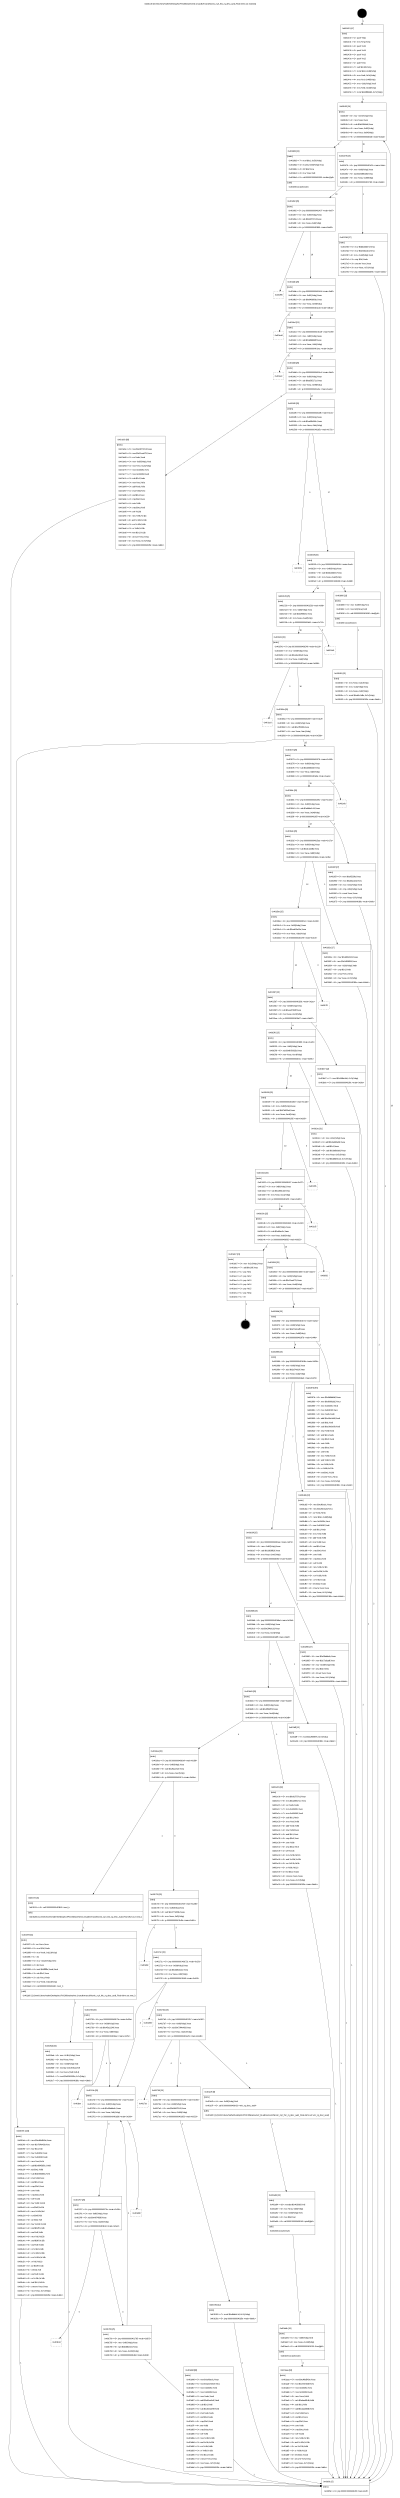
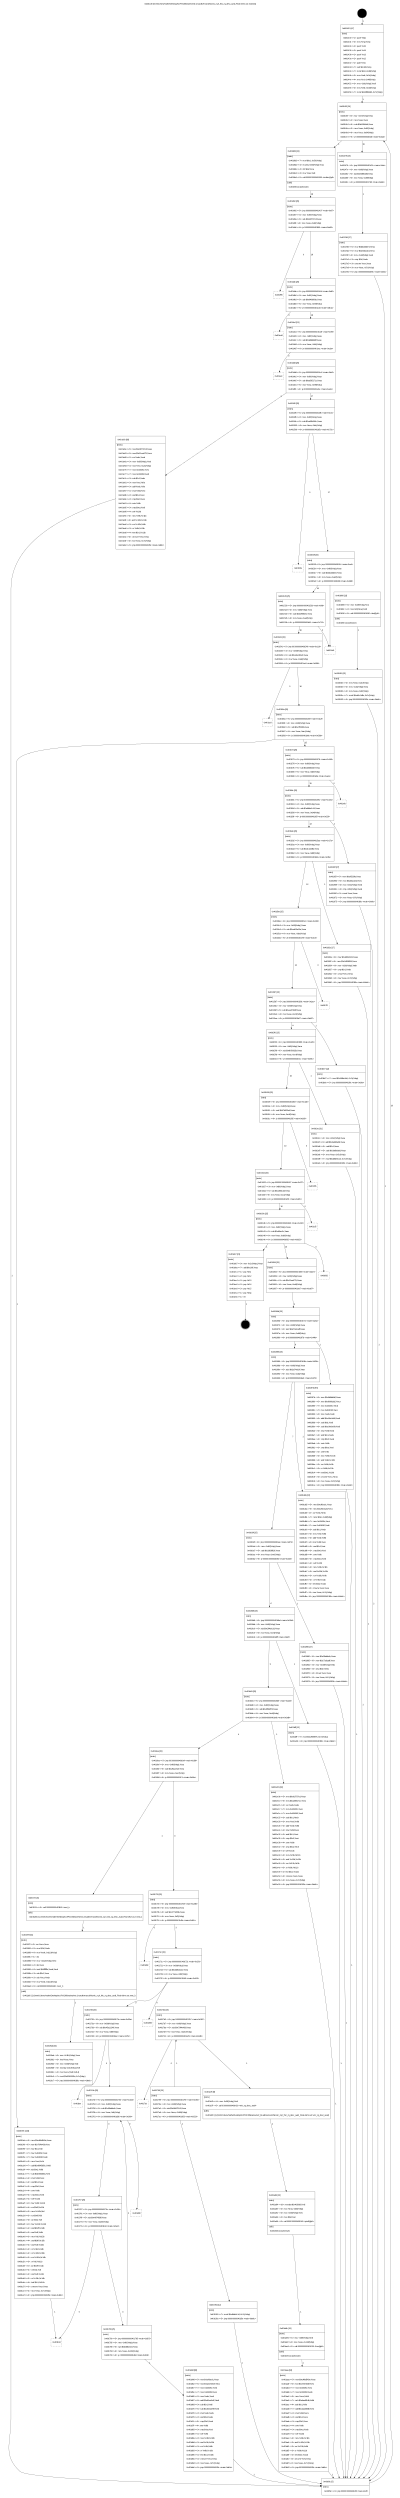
(337, 191) -> (311, 194)
(311, 355) -> none
(343, 588) -> (330, 615)
(136, 2029) -> (151, 1999)
(179, 2063) -> (174, 2064)
(68, 2387) -> none
(121, 2482) -> (53, 2318)
